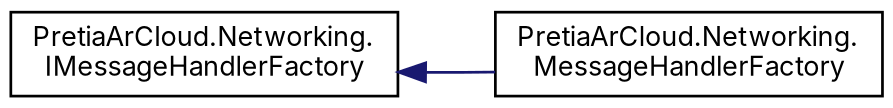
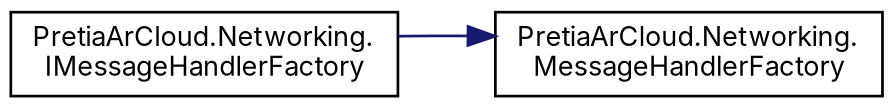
(461, 72) -> (433, 36)
